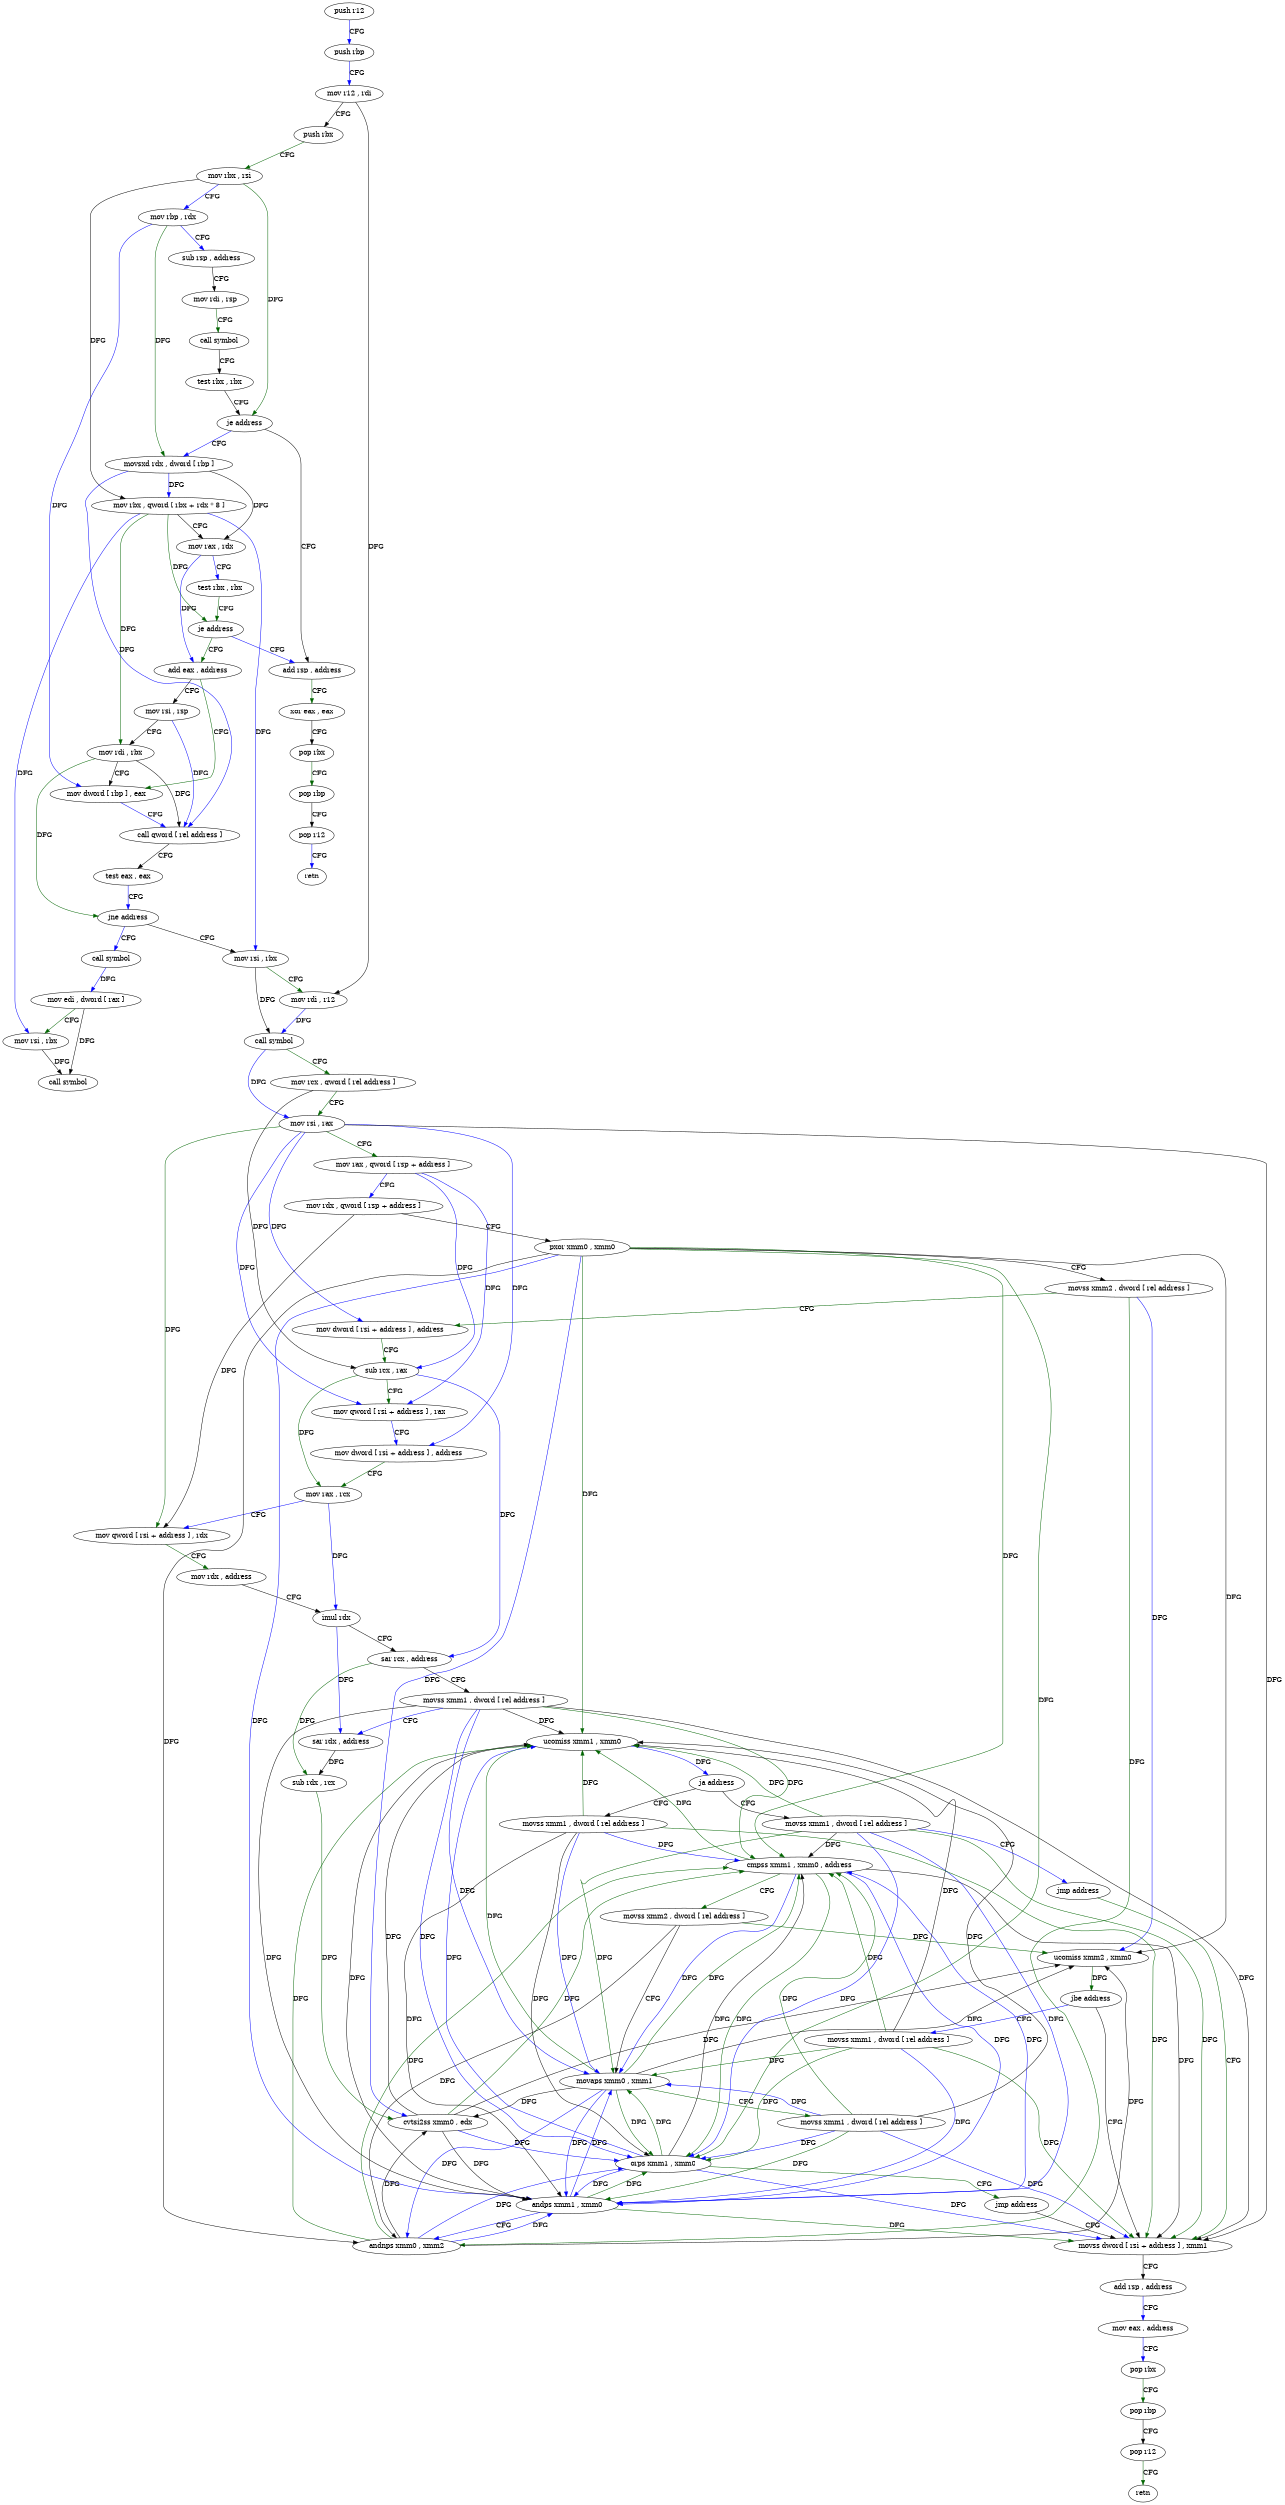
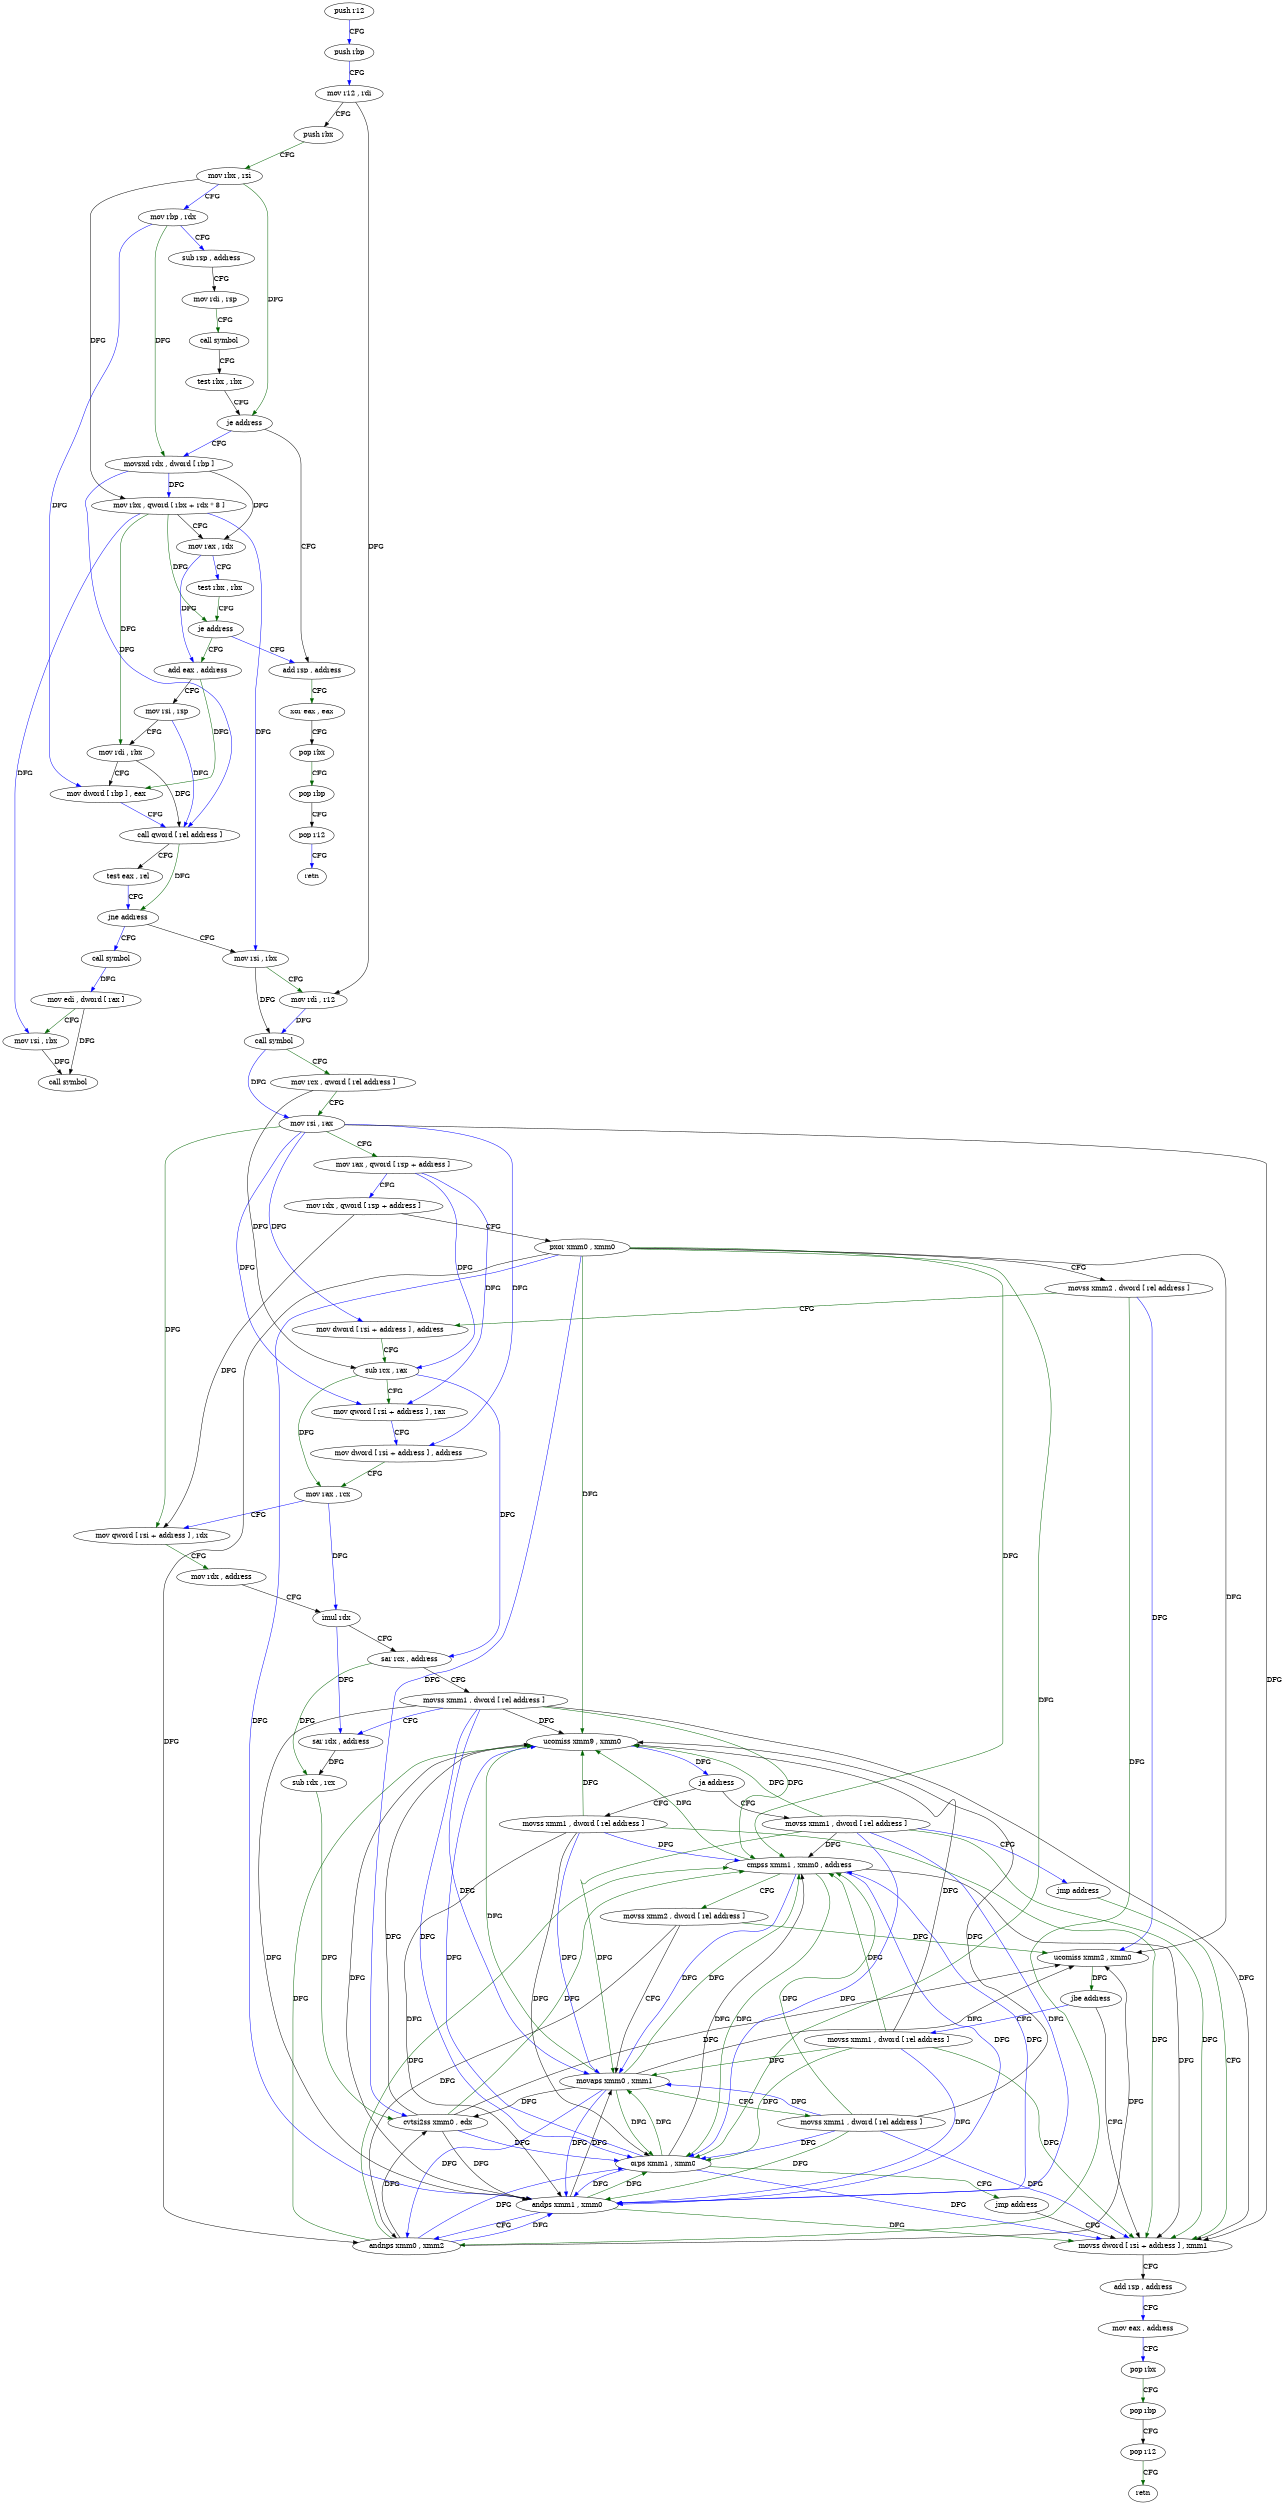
(221, 732) -> (221, 732)
(37, 839) -> (170, 880)
(128, 877) -> (128, 877)
(582, 1742) -> (582, 1742)
(589, 2148) -> (589, 2148)
